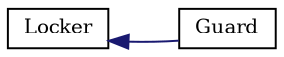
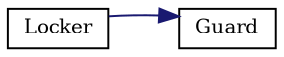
(154, 42) -> (134, 15)
